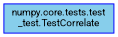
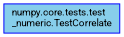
(59, 18) -> (62, 18)
